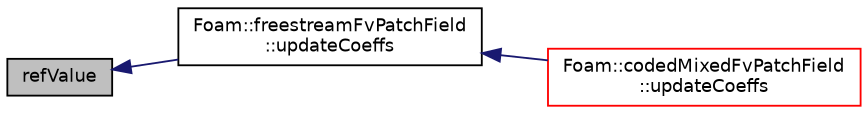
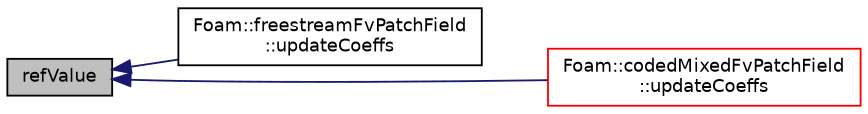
(524, 58) -> (339, 82)
